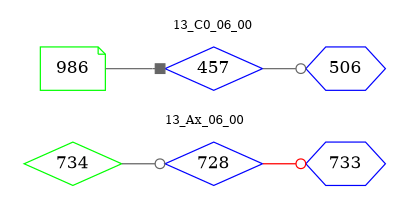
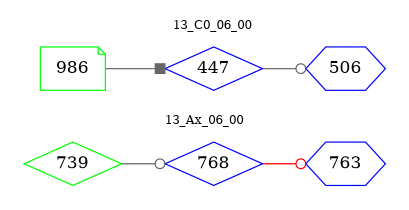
(214, 69) -> (214, 69)
(73, 164) -> (73, 164)
(214, 164) -> (214, 164)
(346, 164) -> (346, 164)
